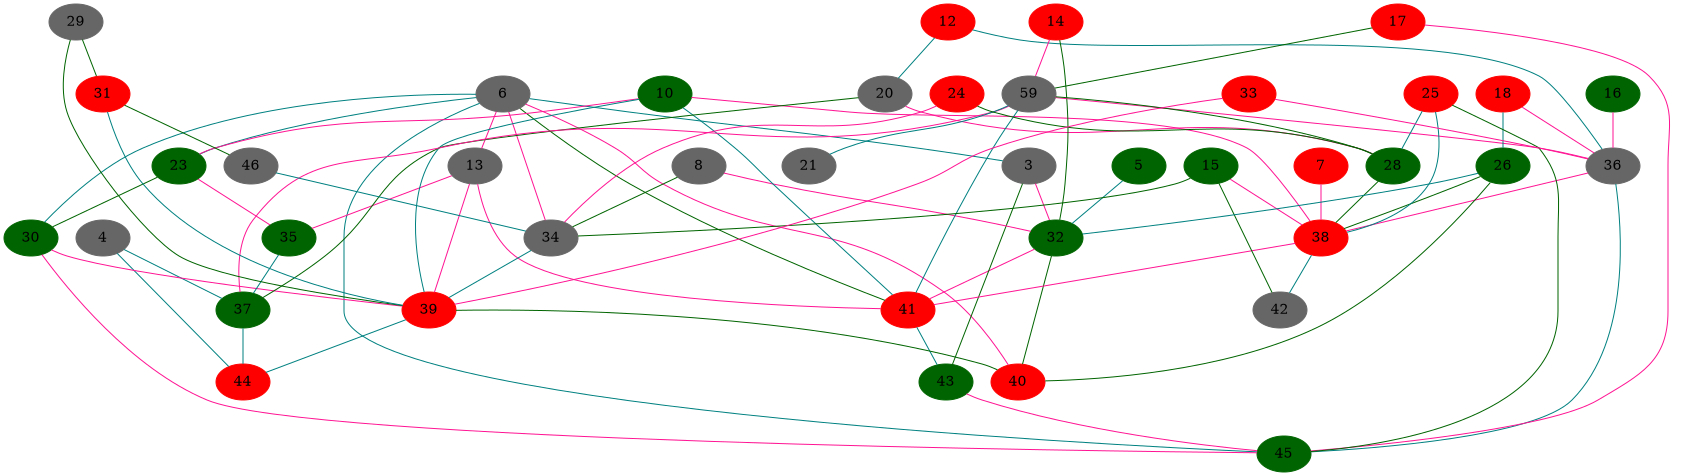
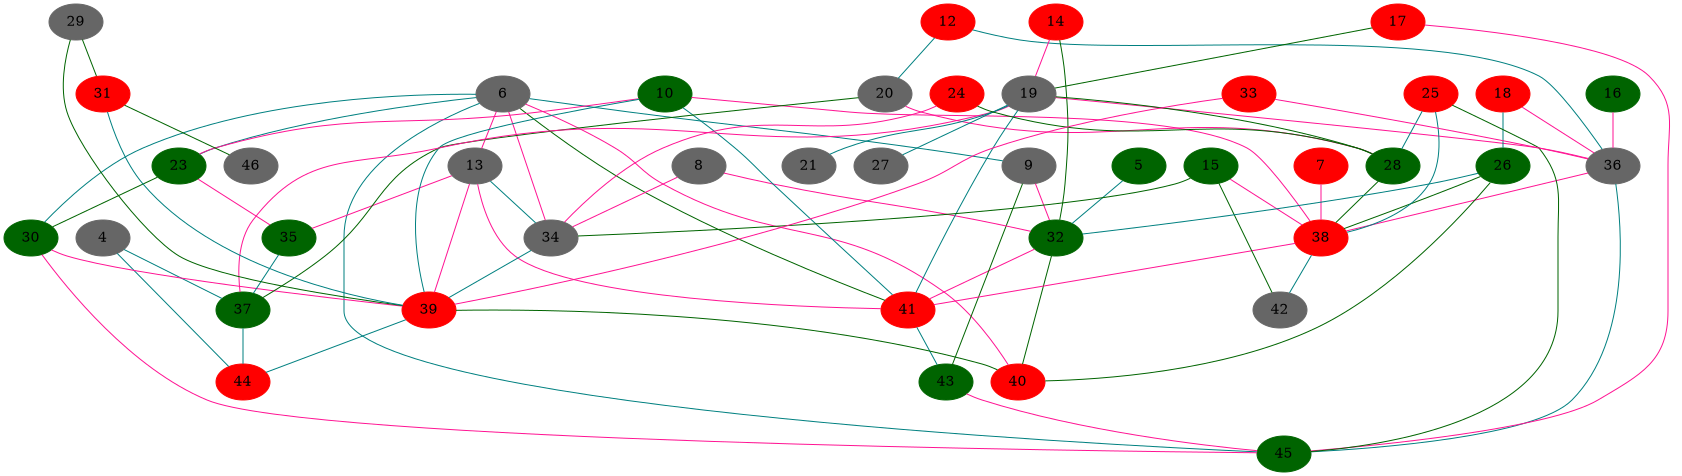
(1029, 94) -> (1029, 94)
none -> (881, 166)
(1029, 166) -> (1029, 166)
(401, 202) -> (513, 202)
(625, 202) -> (625, 202)
